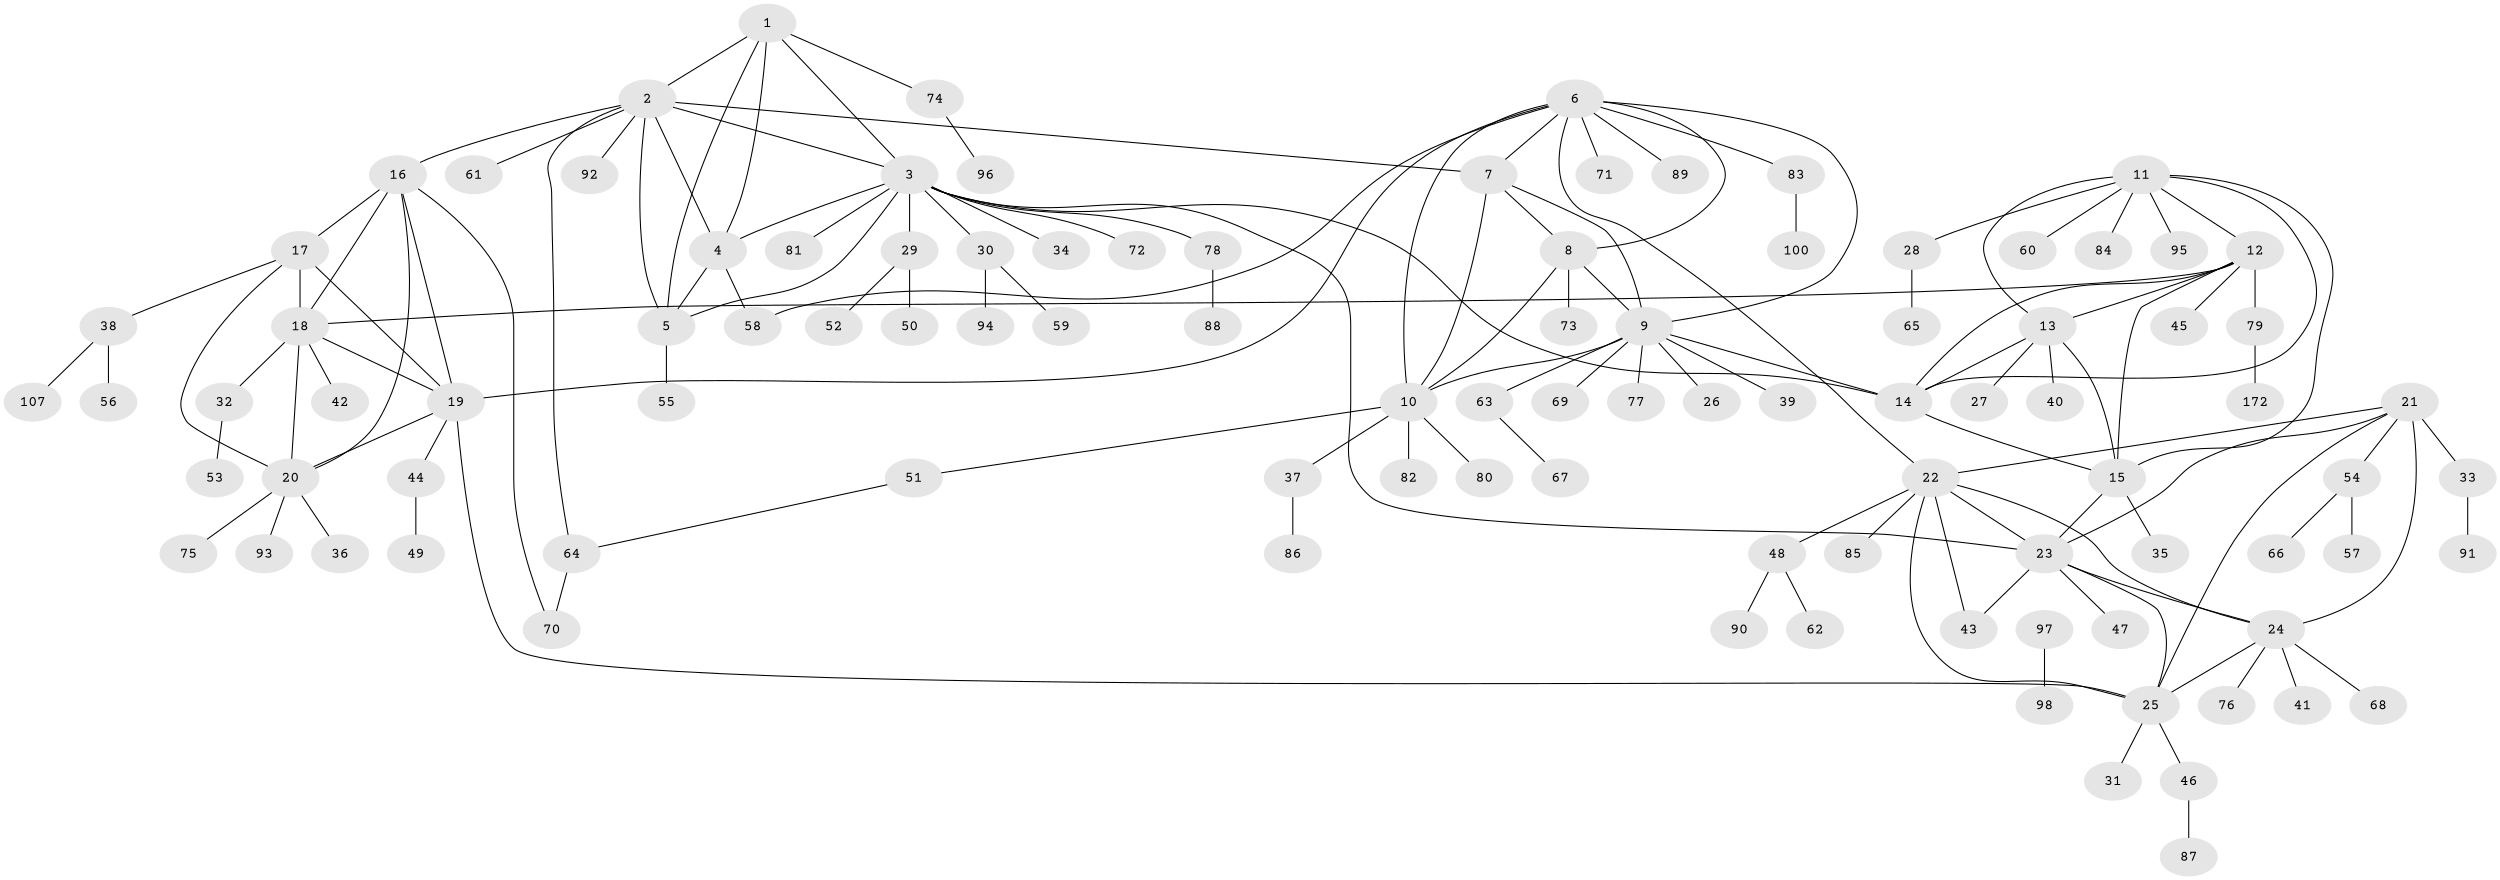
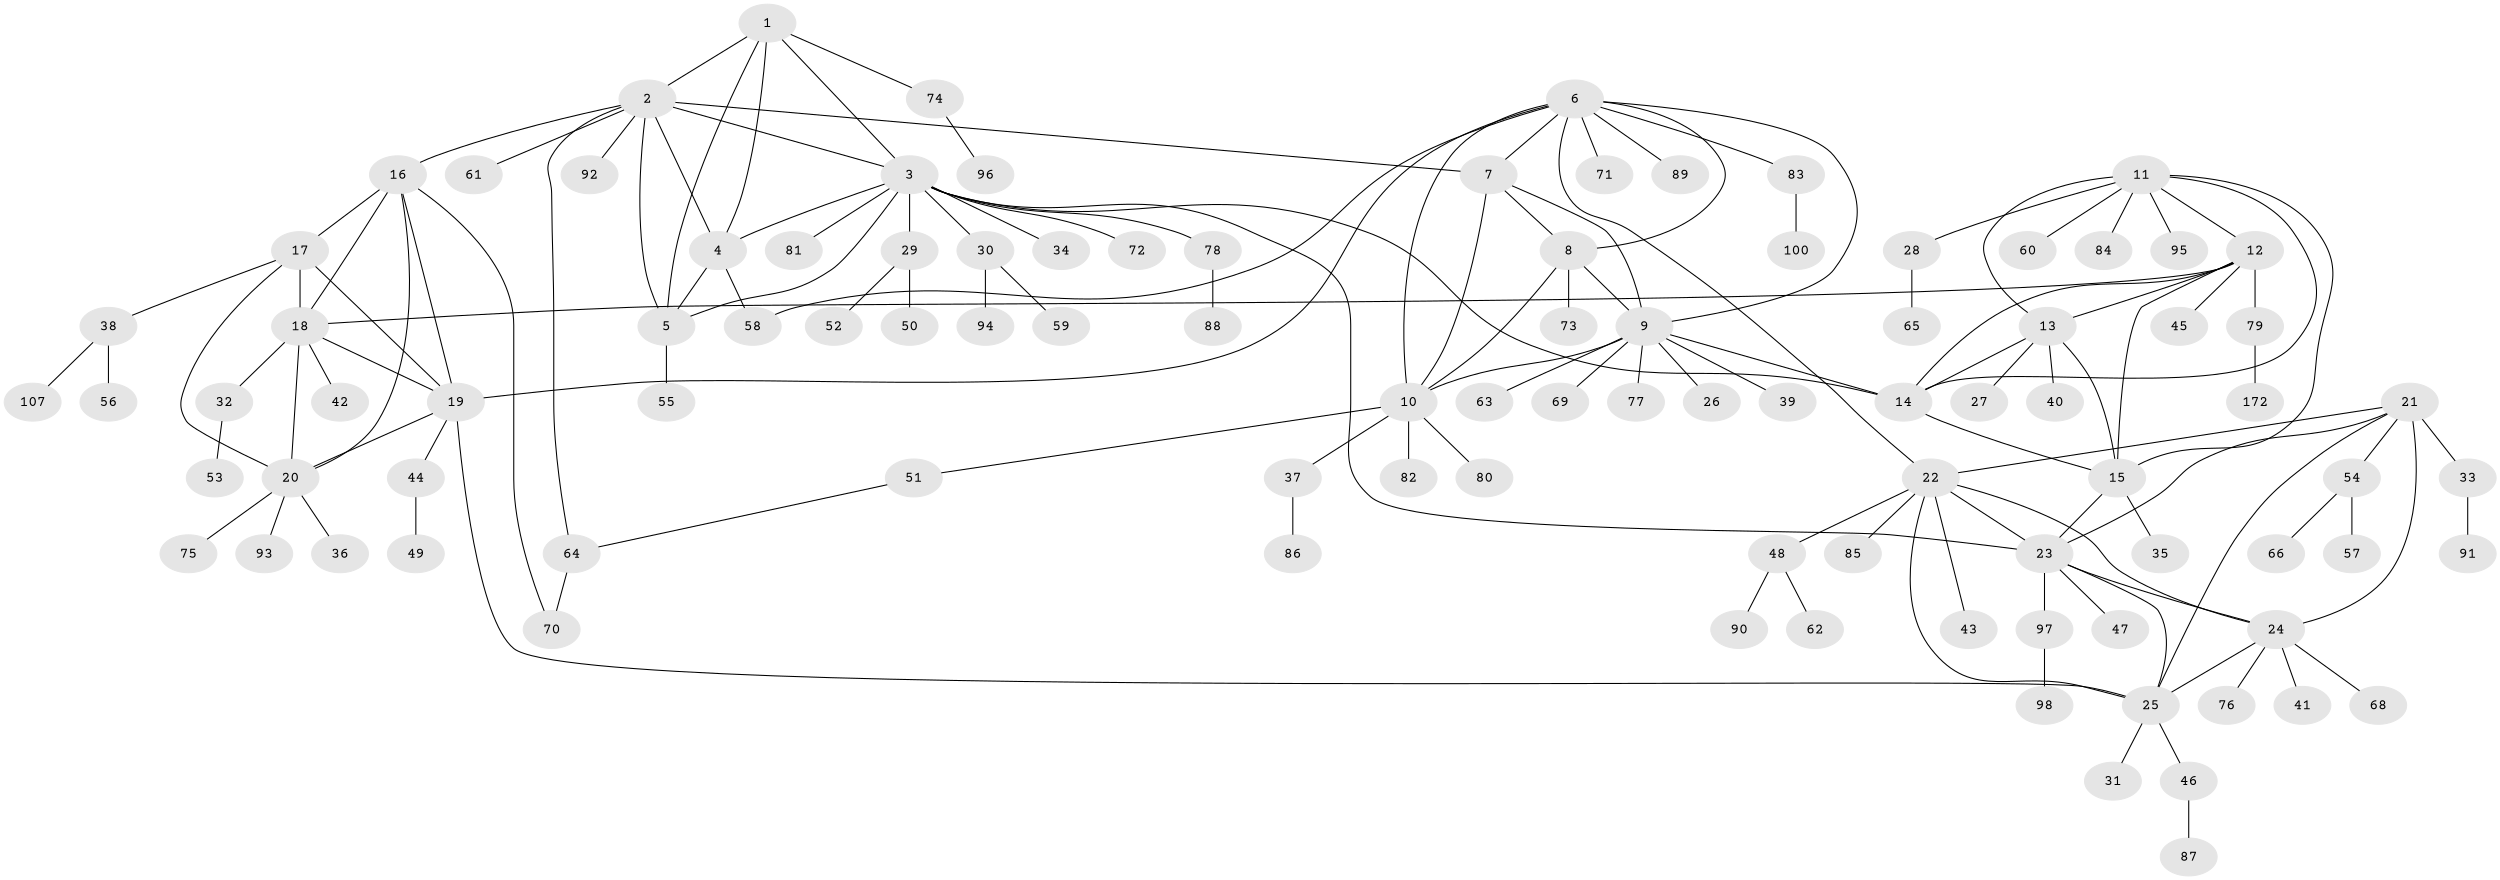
(1560, 478) -> none
(2007, 592) -> (2044, 592)
